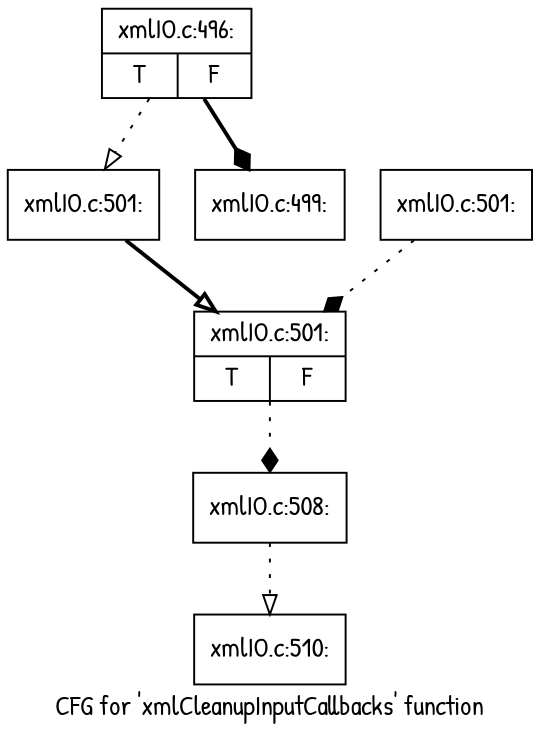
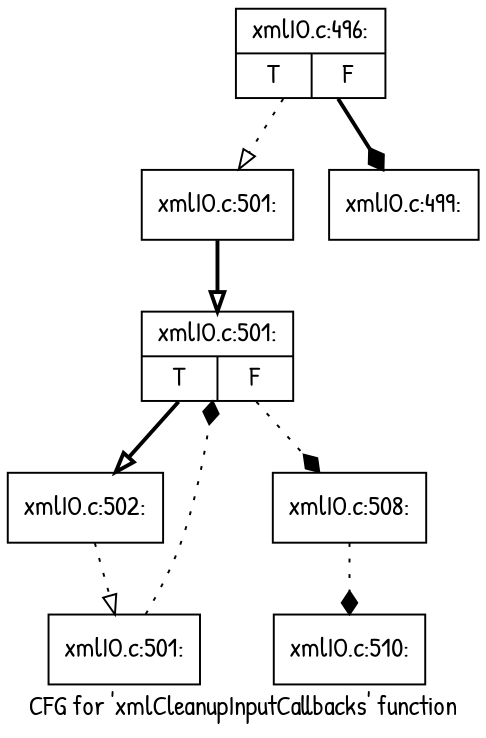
none -> (85, 508)
(270, 569) -> (350, 567)
